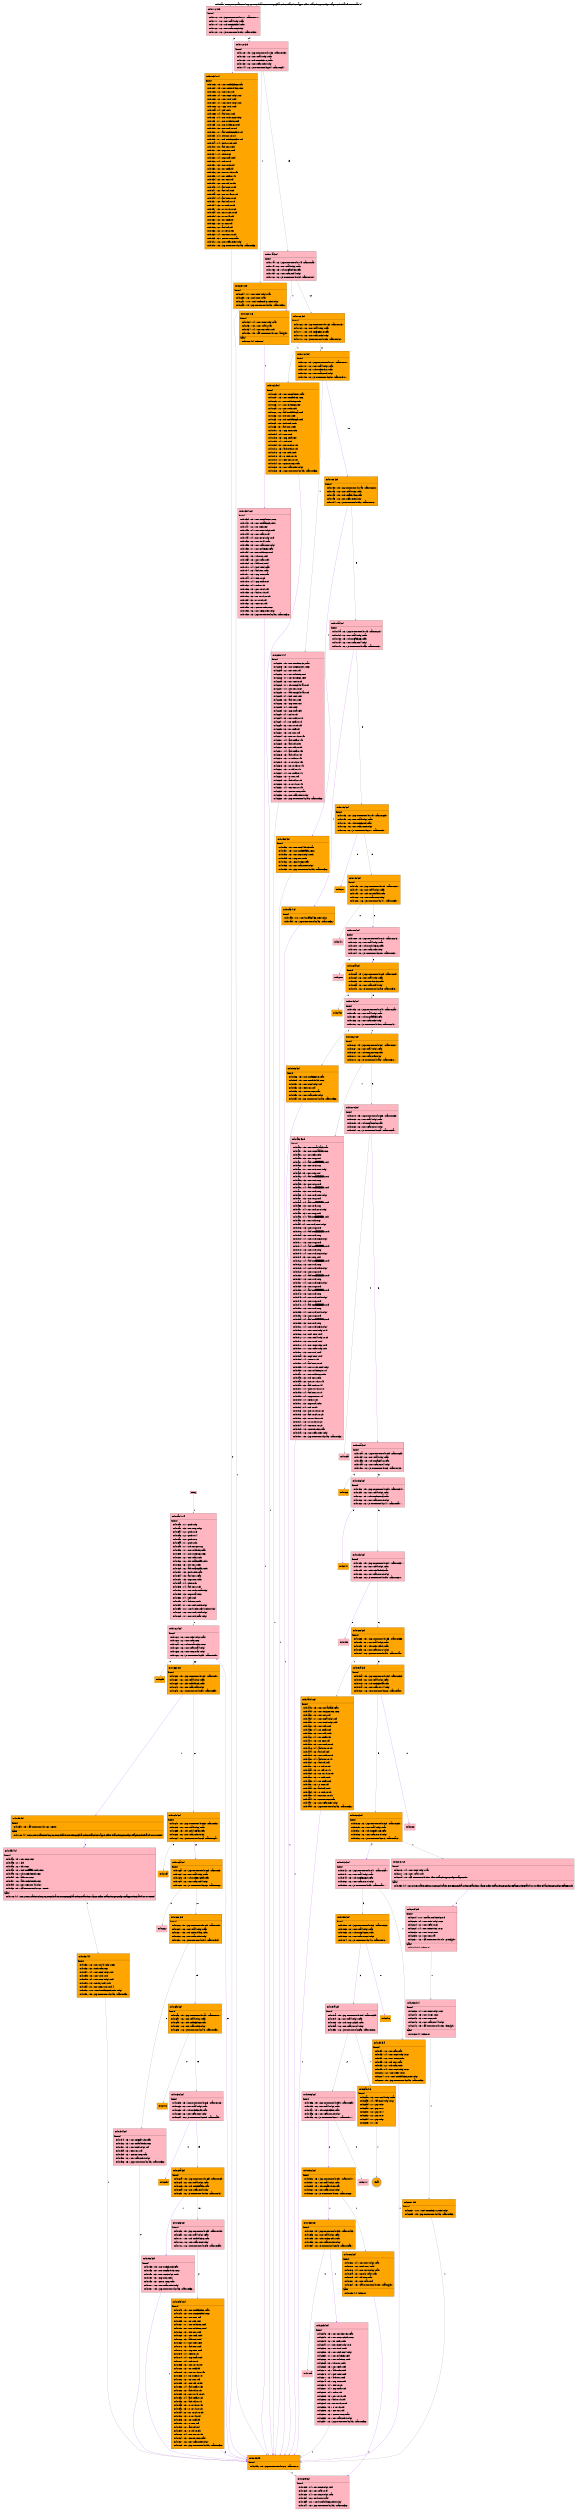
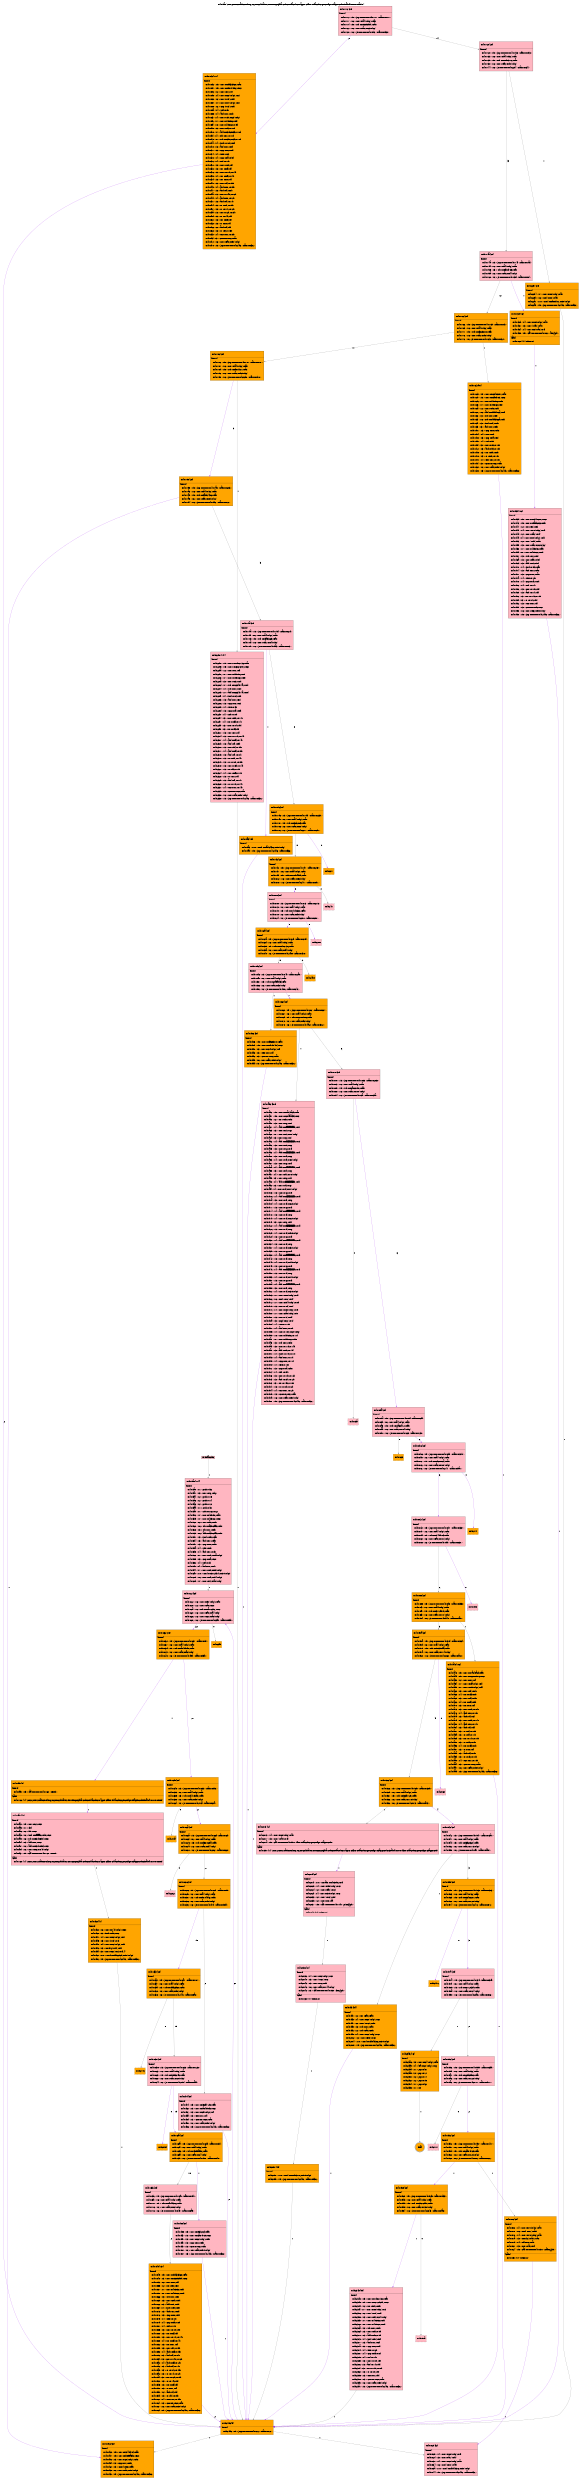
(348, 428) -> (233, 428)
(193, 1492) -> (208, 1457)
(279, 1662) -> (188, 2443)
